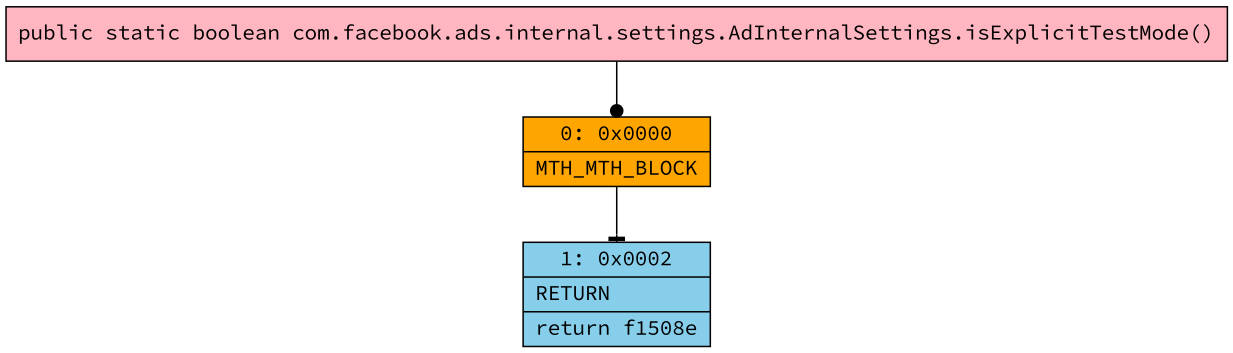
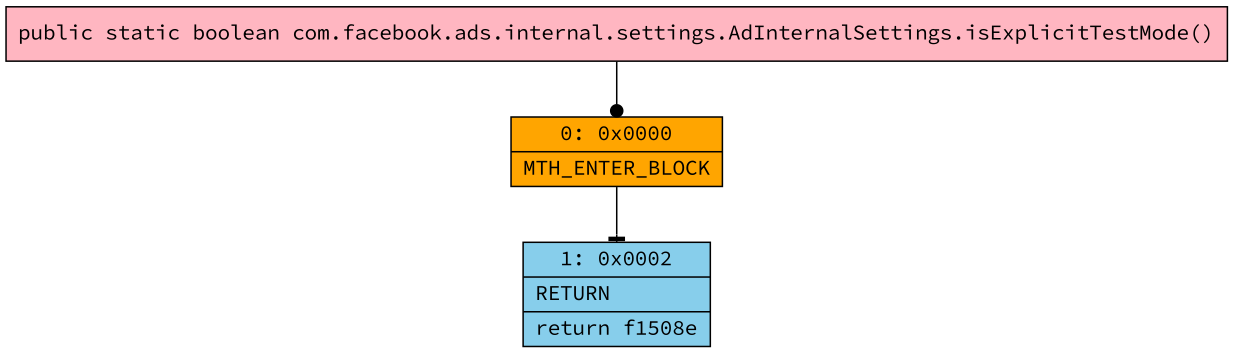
(617, 168) -> (617, 168)
